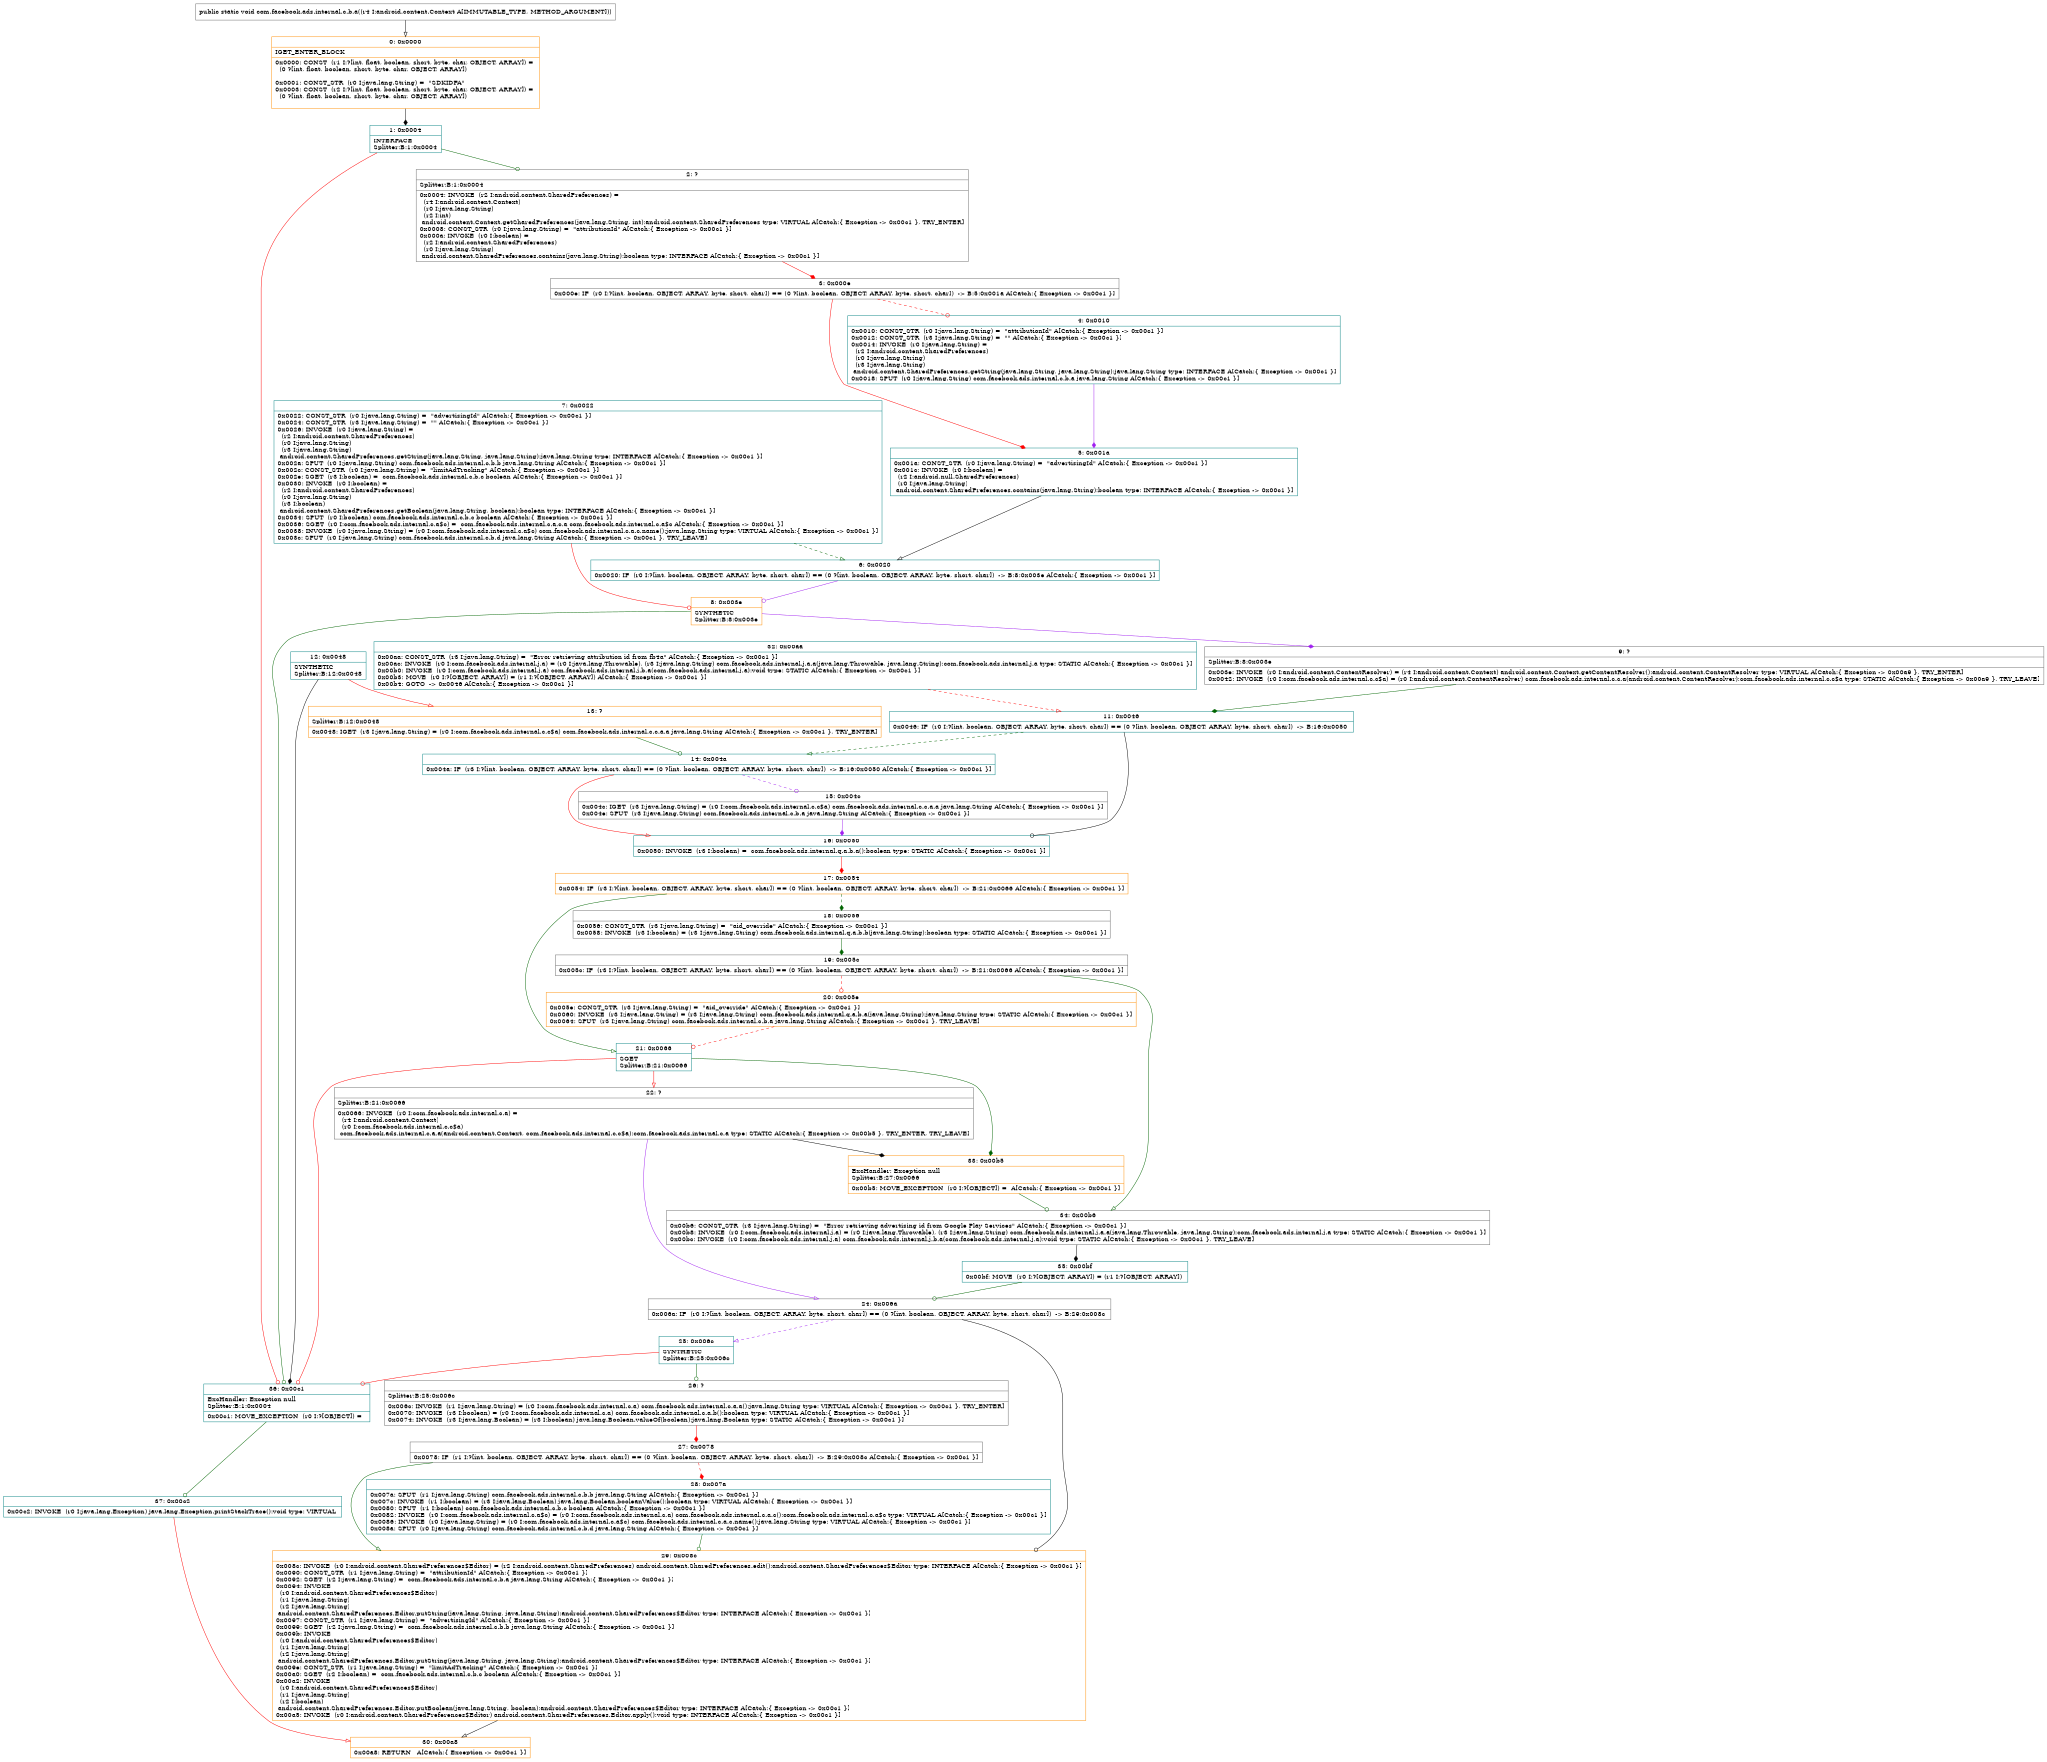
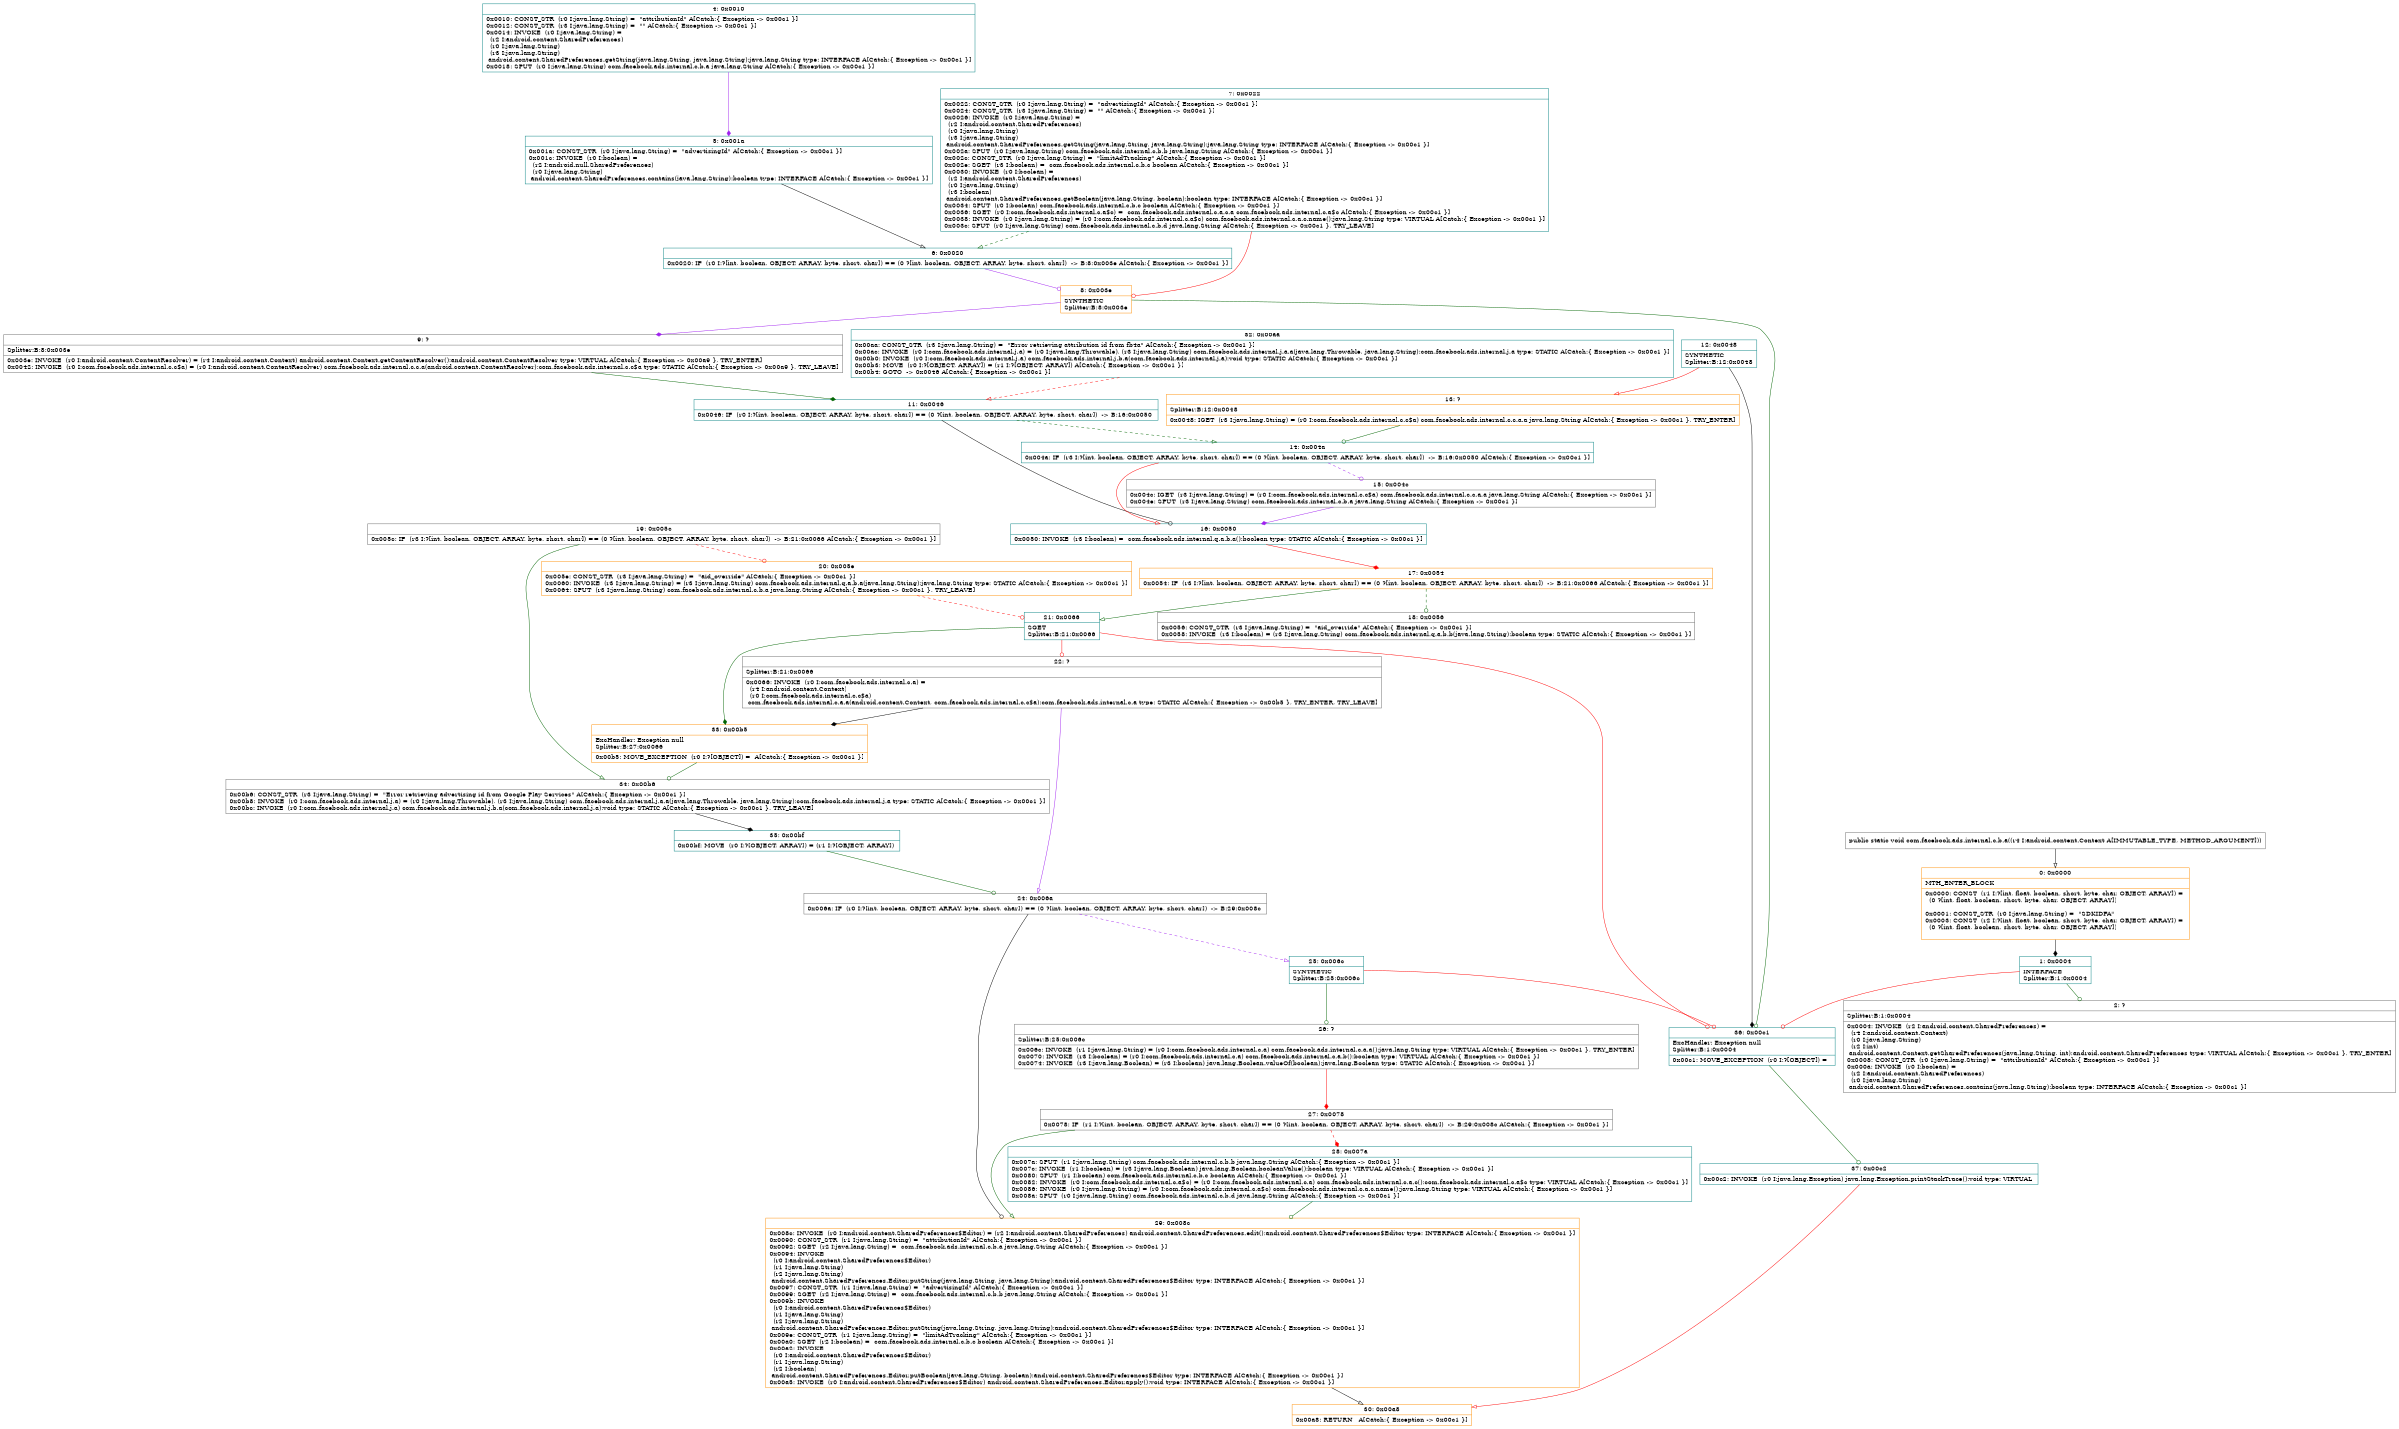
(310, 52) -> (1960, 883)
(835, 289) -> none
(842, 900) -> (1426, 599)
(842, 944) -> none
(654, 1077) -> (1062, 646)
